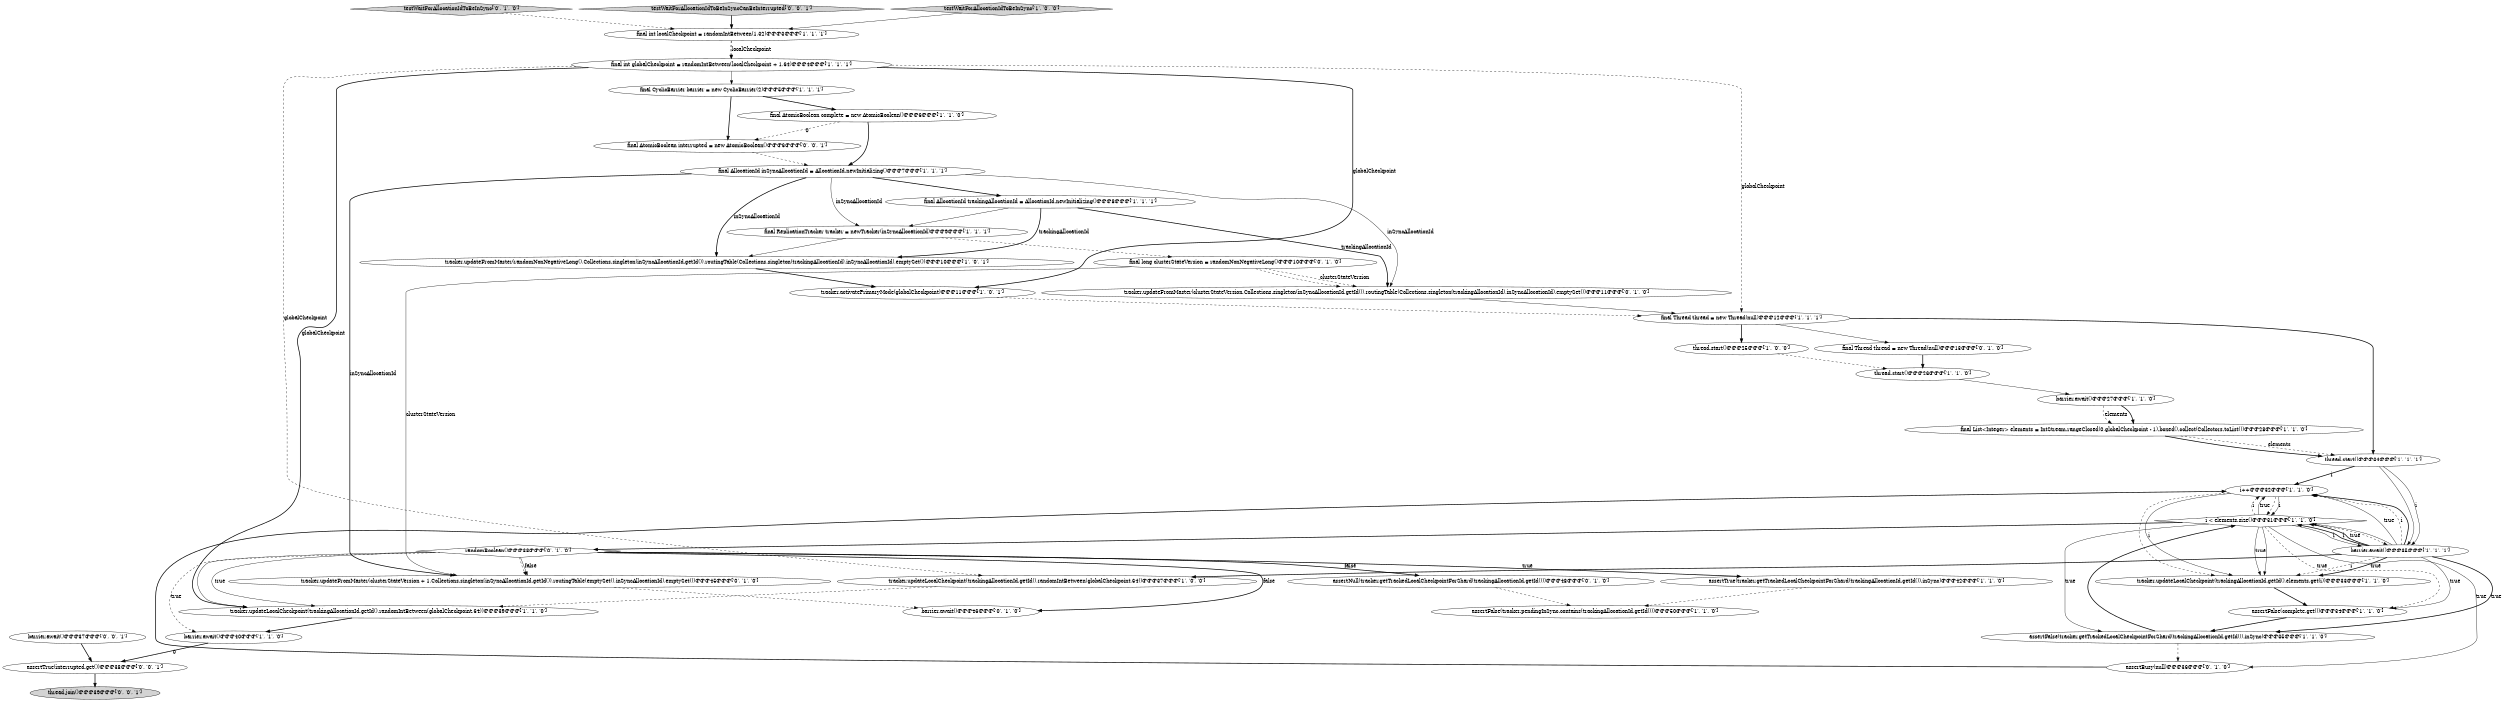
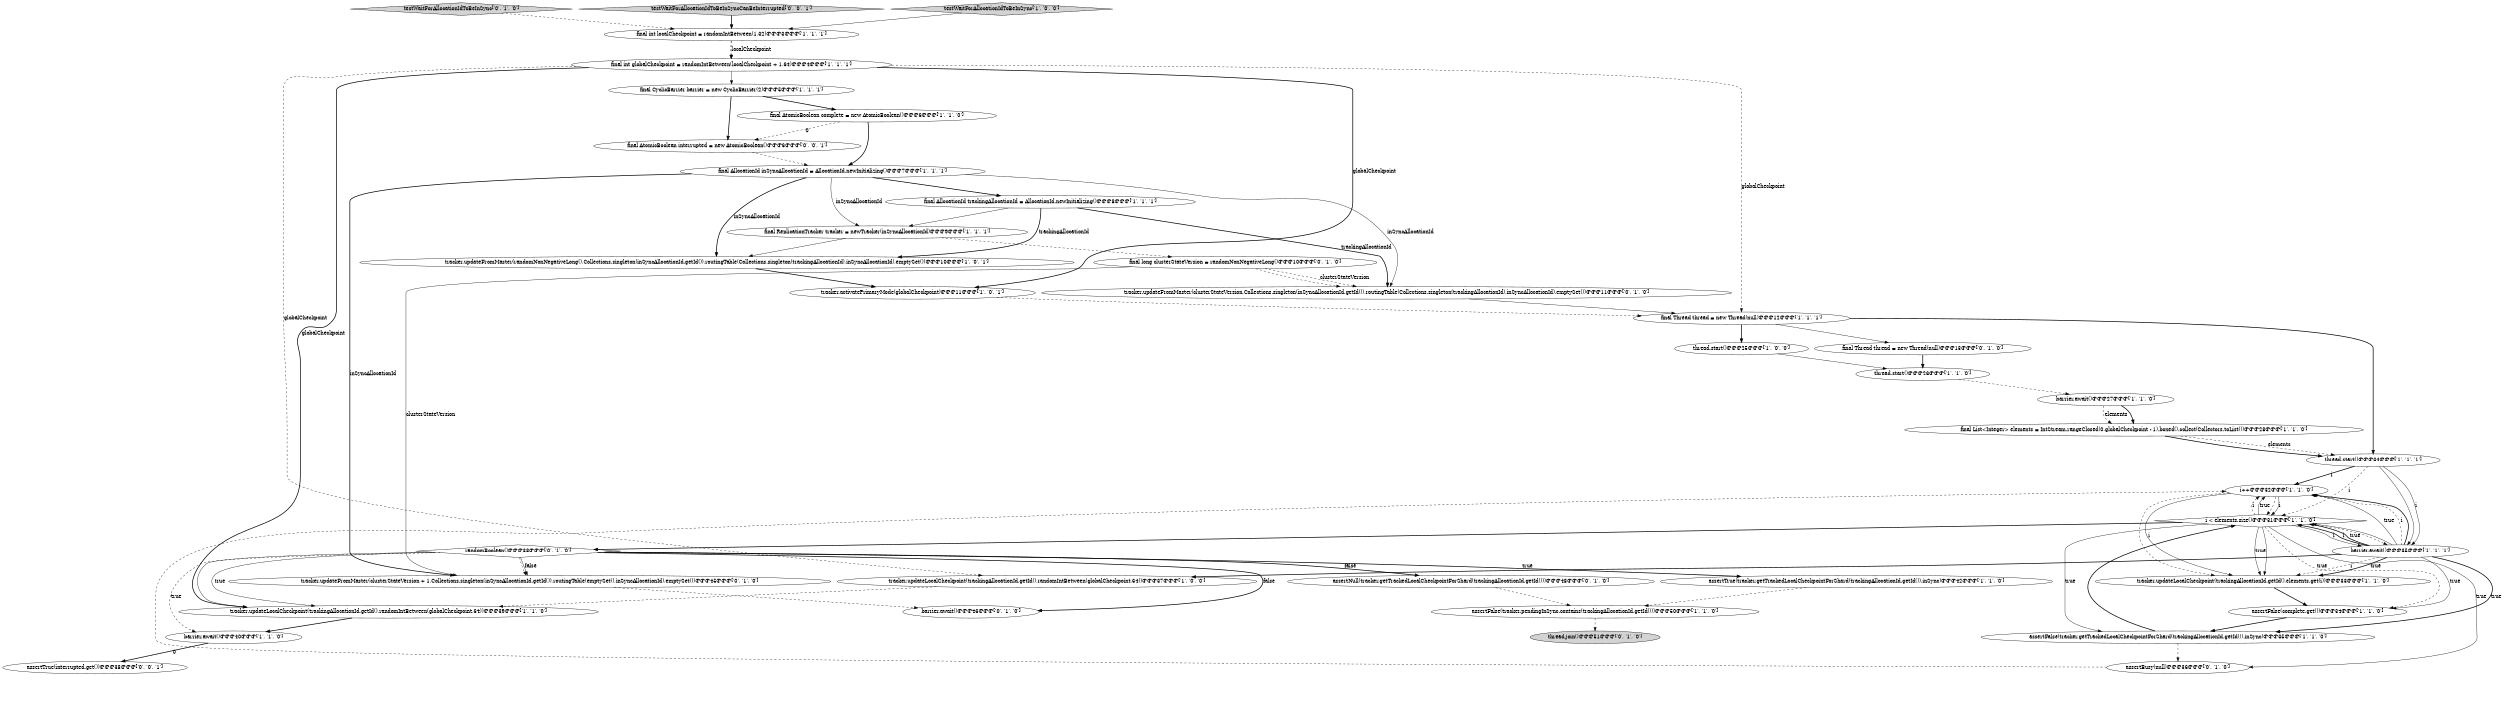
(1830, 361) -> (1830, 361)
(2012, 387) -> (2012, 387)
none -> (2335, 495)
(183, 560) -> (183, 560)
(78, 637) -> none
none -> (1595, 637)
(95, 693) -> none
